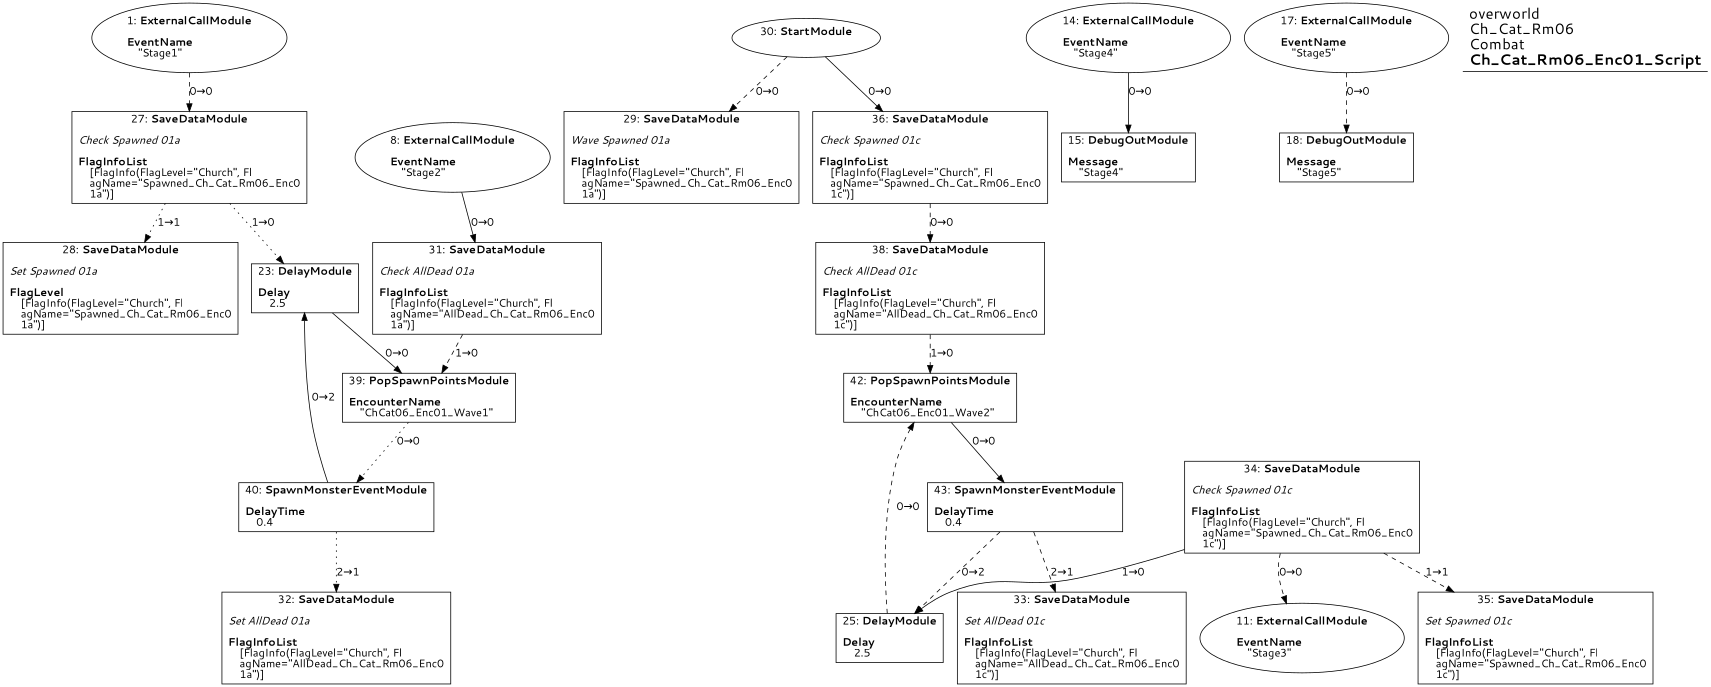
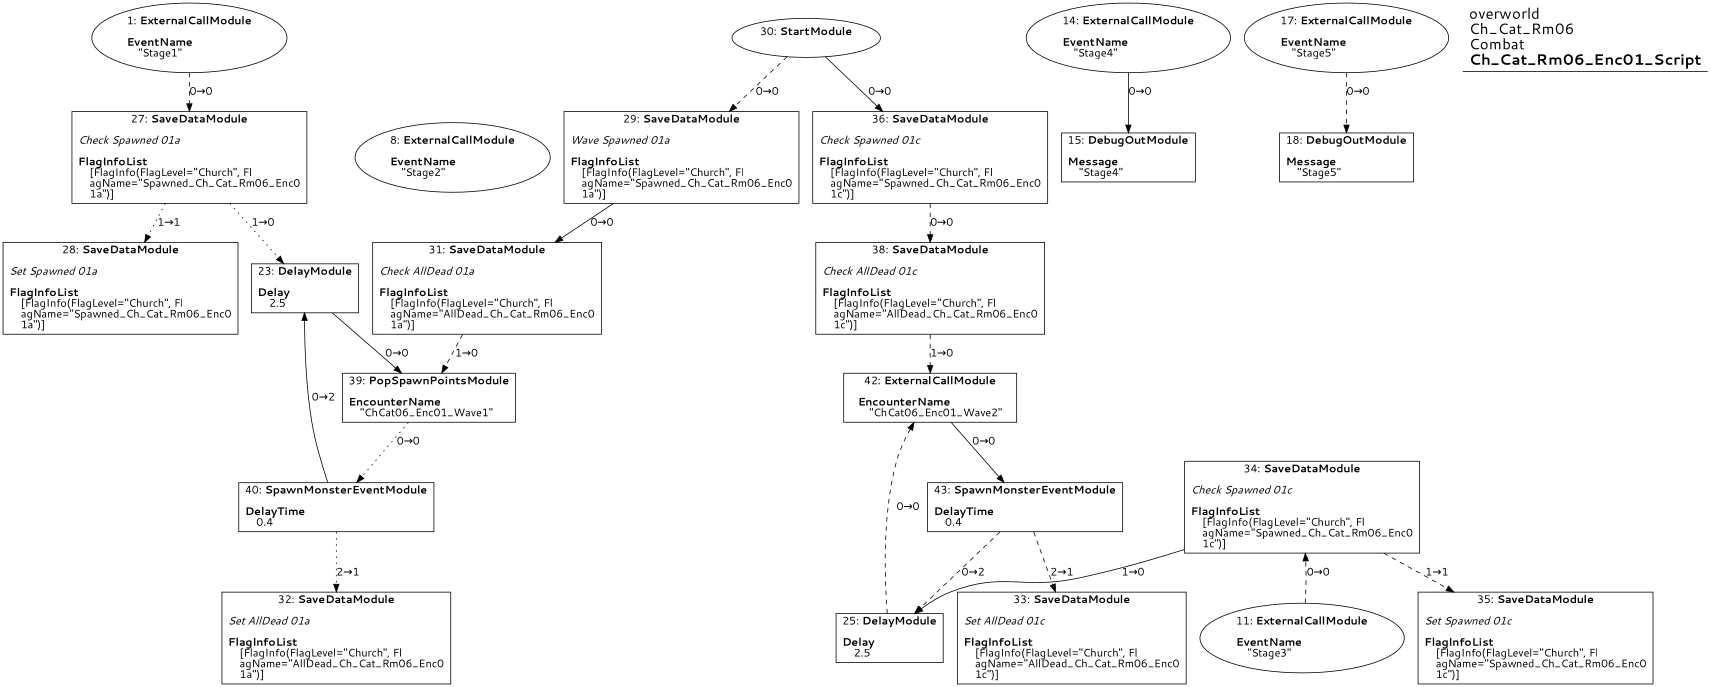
(467, 214) -> (588, 221)
(37, 293) -> (44, 293)
(940, 381) -> (940, 381)
(1279, 575) -> (1306, 582)
